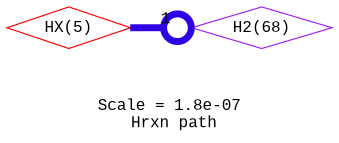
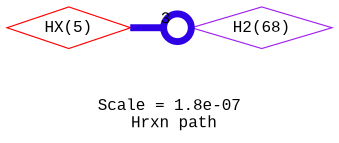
(161, 19) -> (161, 19)
